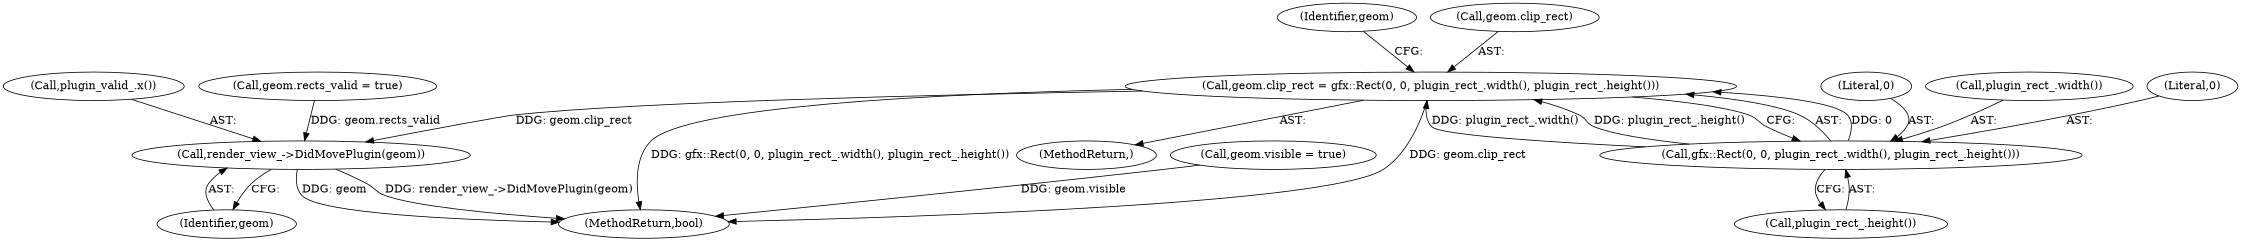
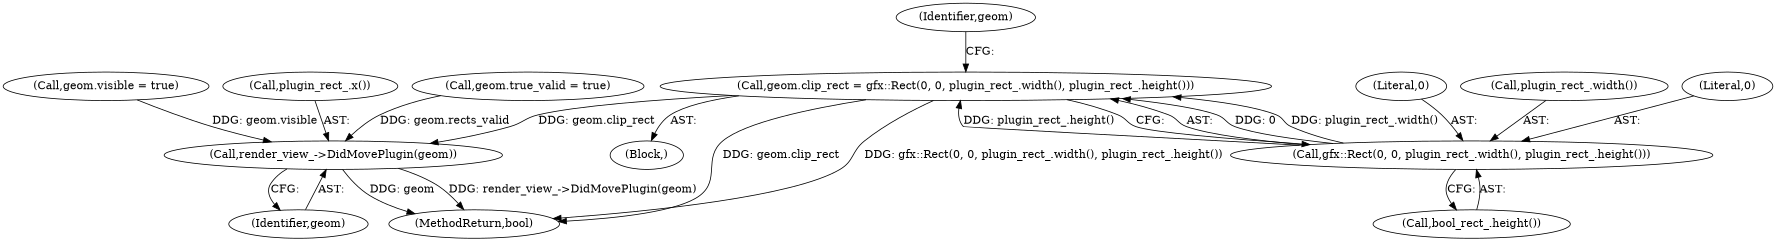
(1515, 17) -> none
(94, 86) -> (310, 86)
(318, 86) -> (528, 86)
(1086, 155) -> (647, 155)
(962, 191) -> (199, 123)
(1841, 224) -> (1472, 224)
